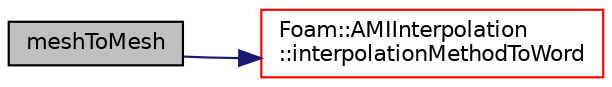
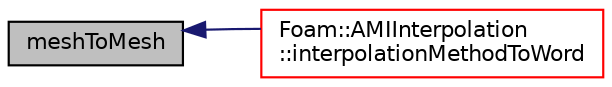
(211, 58) -> (233, 29)
